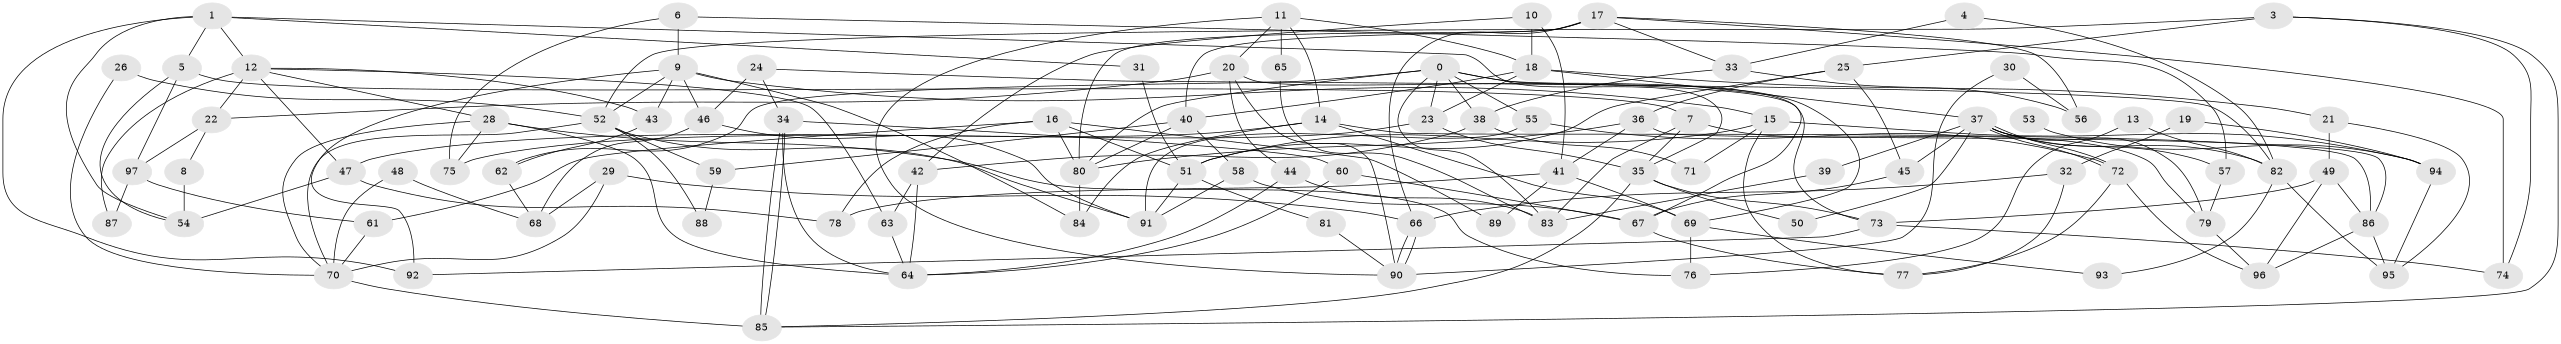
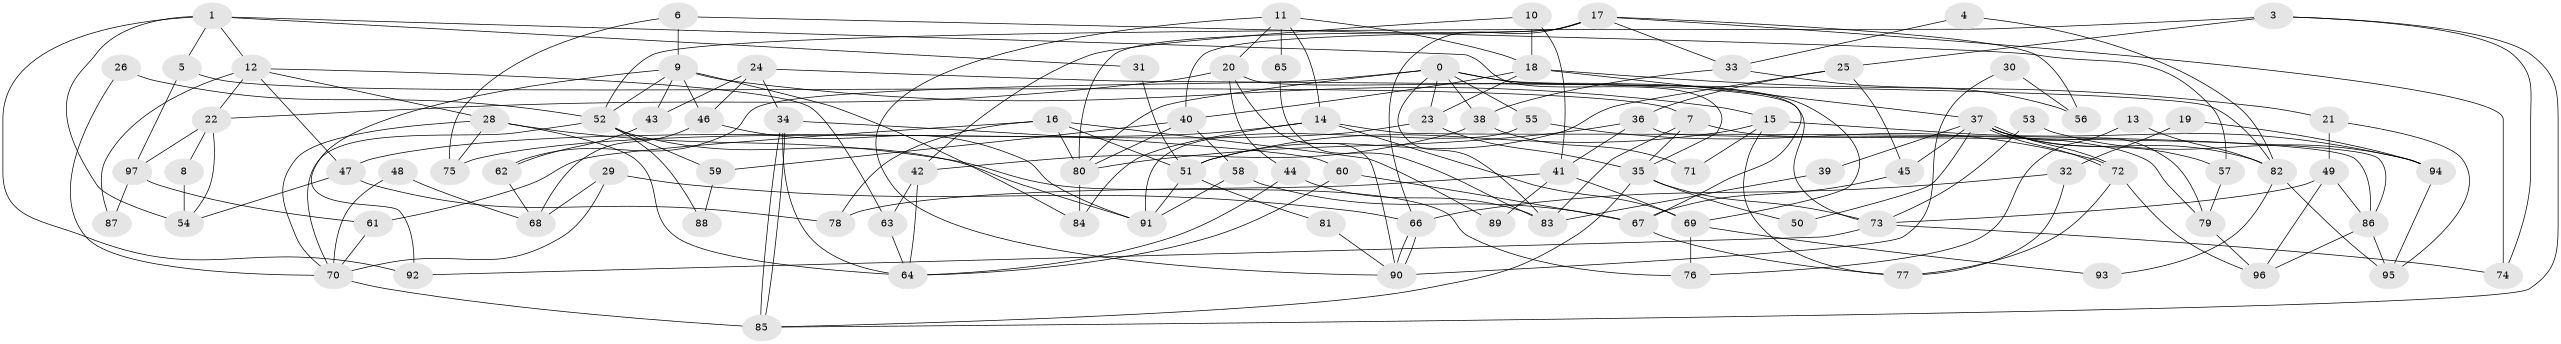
(483, 80) -> (703, 95)
(101, 153) -> (213, 175)
none -> (1967, 176)
